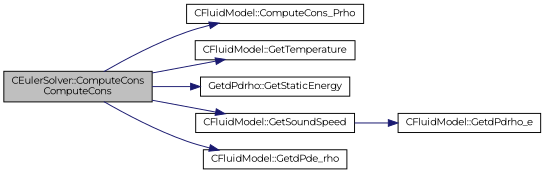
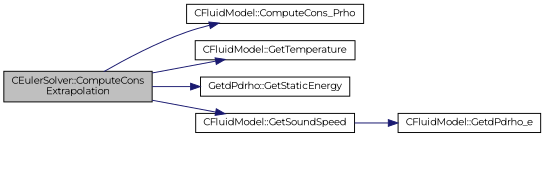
(78, 87) -> (78, 87)
(275, 159) -> none
